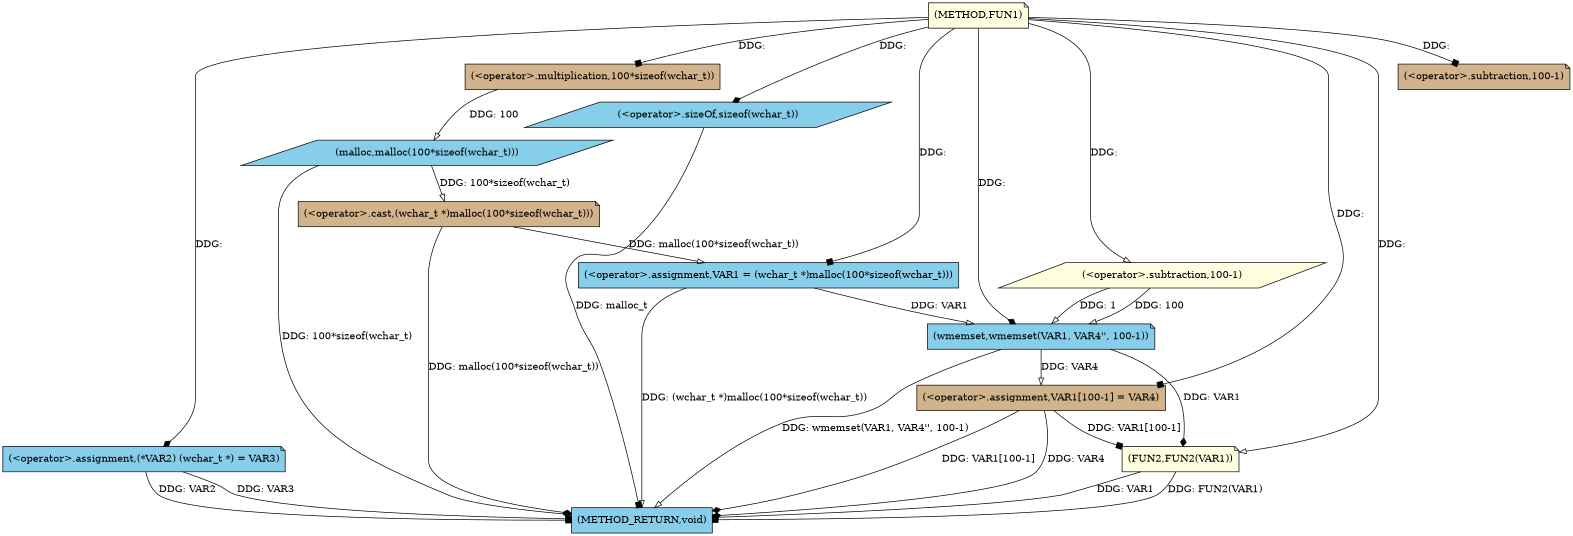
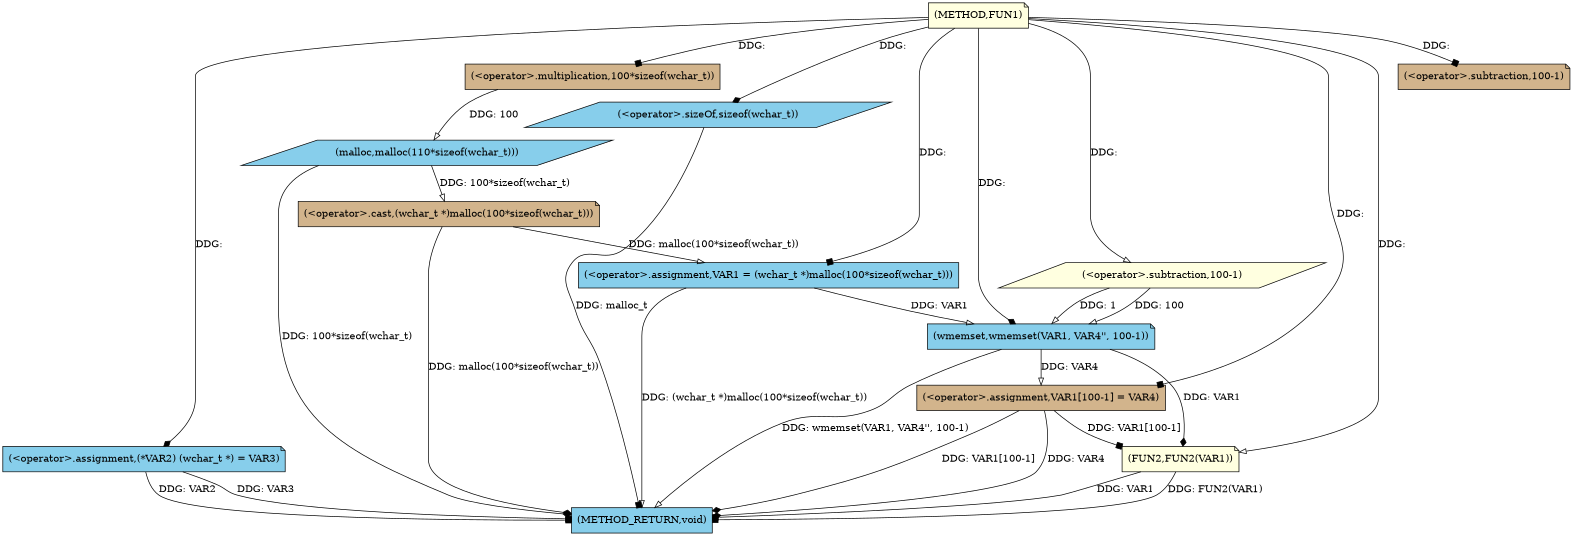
(427, 153) -> (427, 153)
